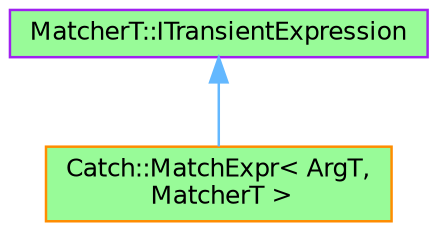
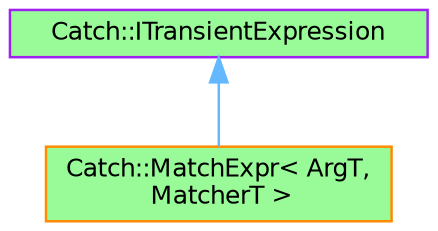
(219, 34) -> (219, 34)
